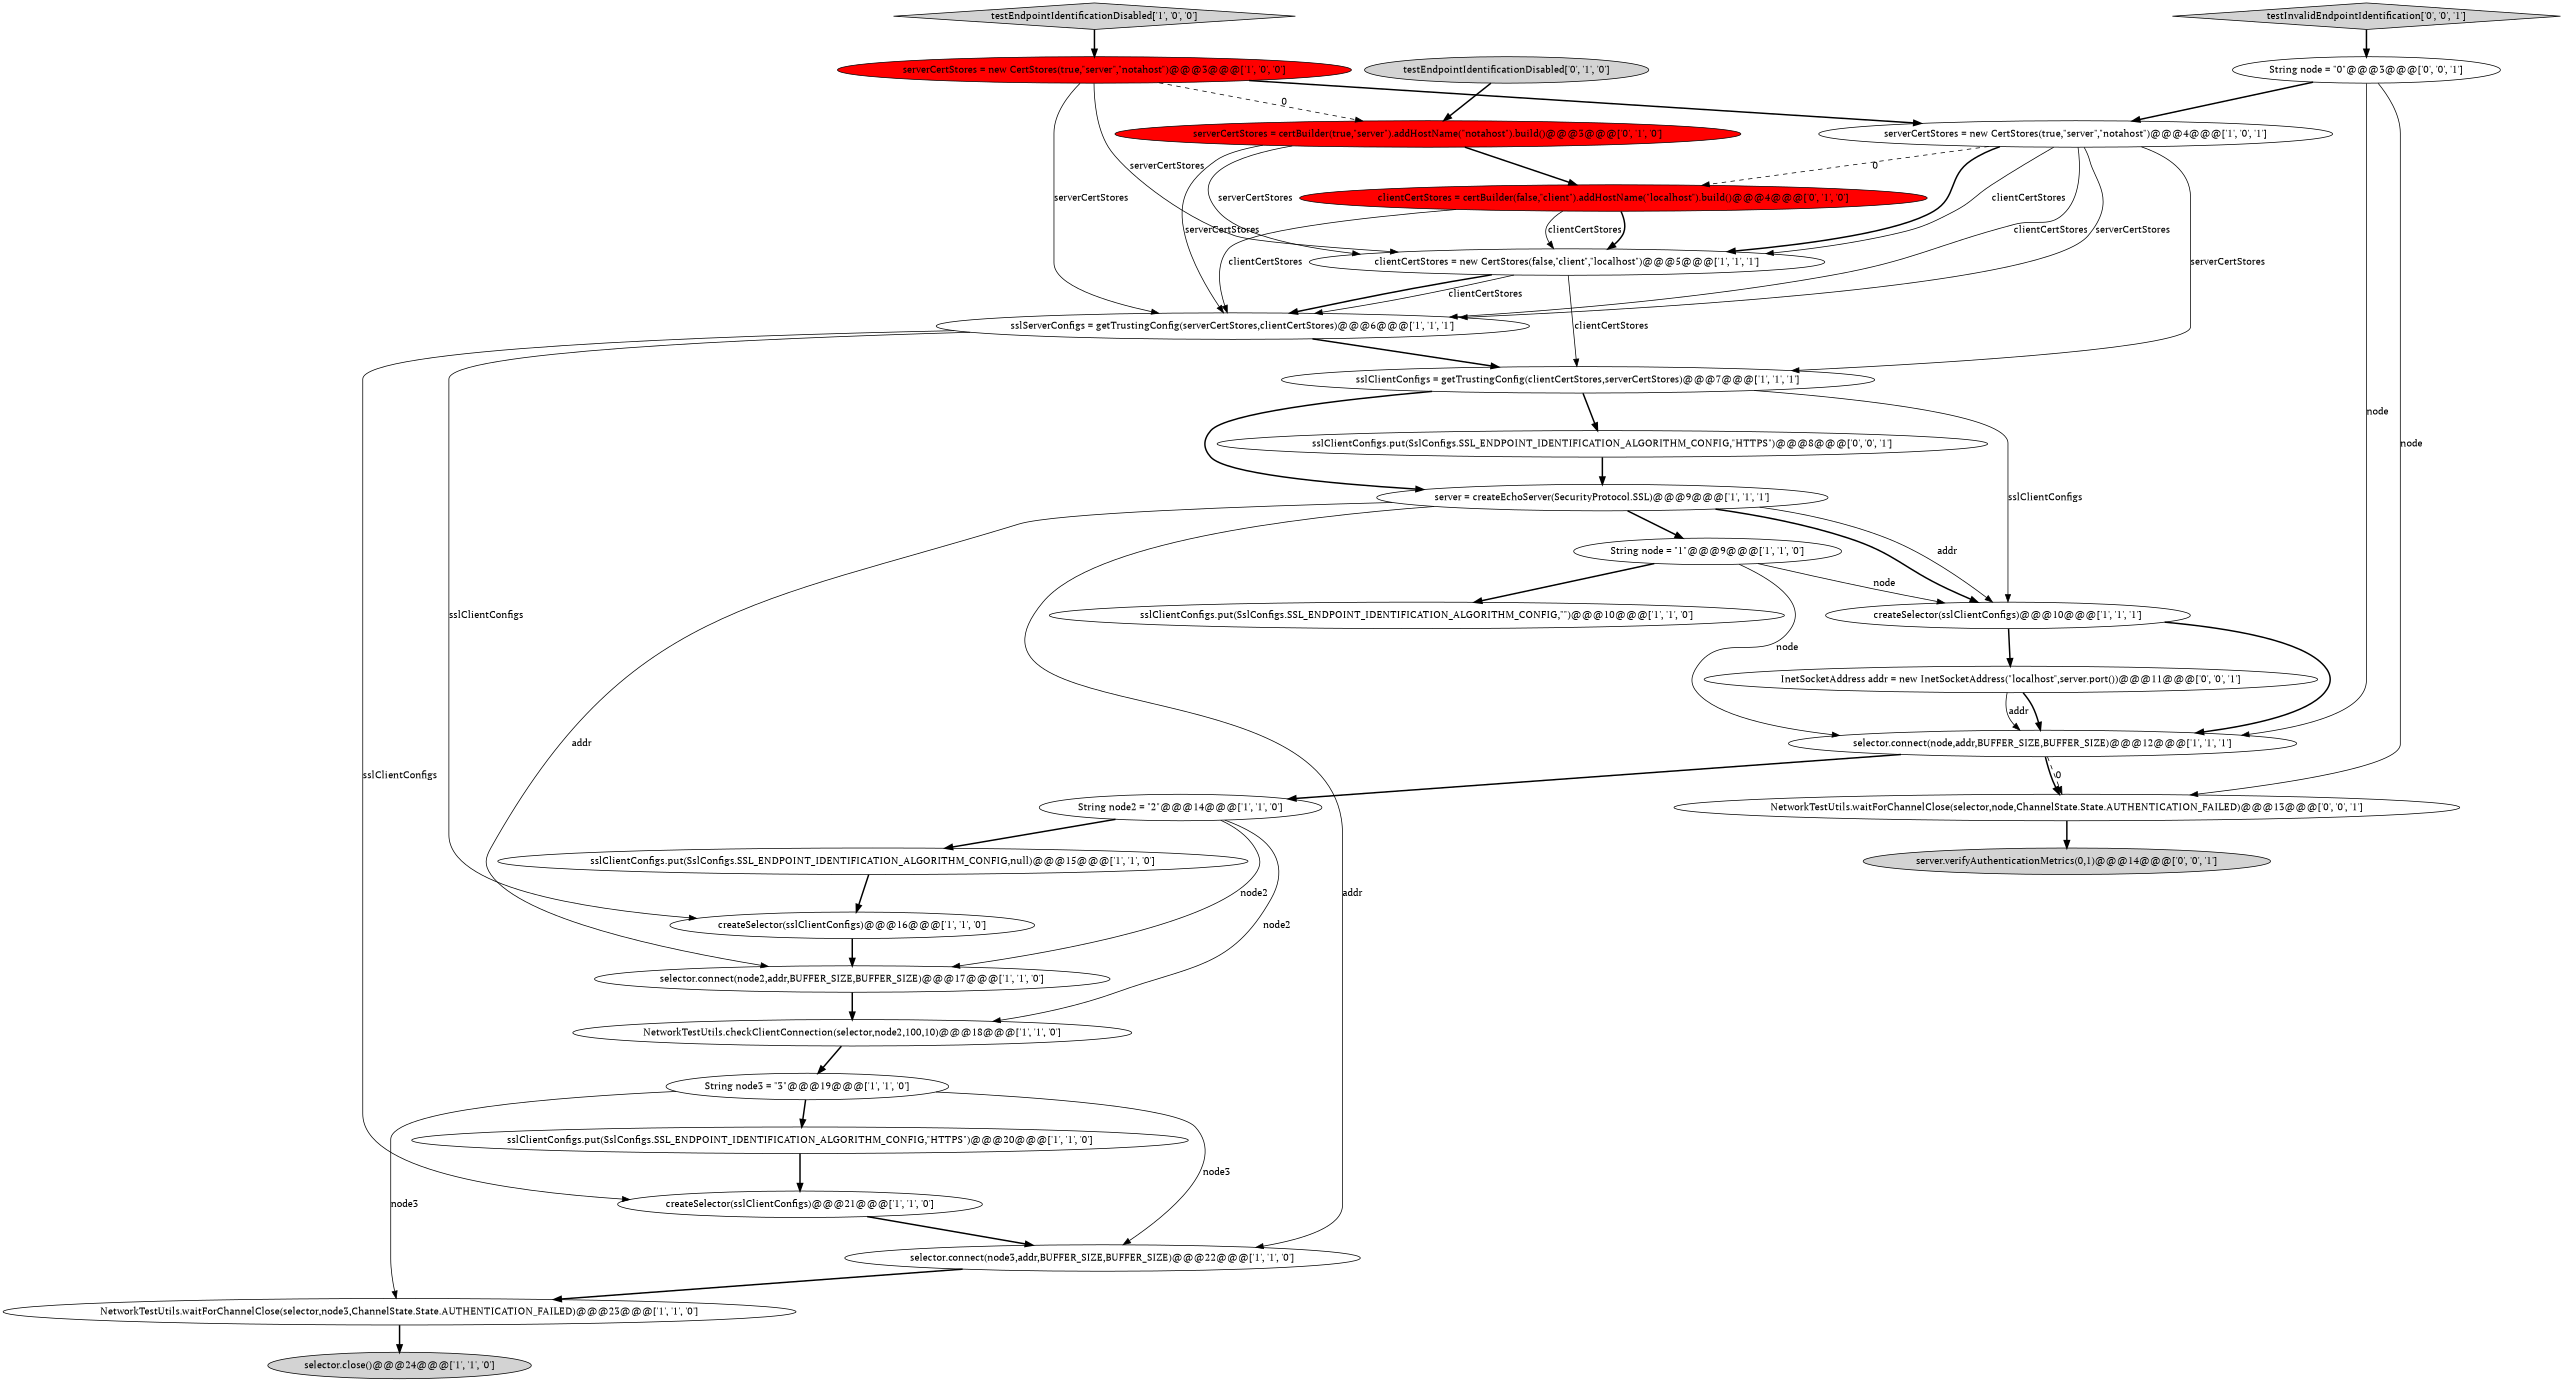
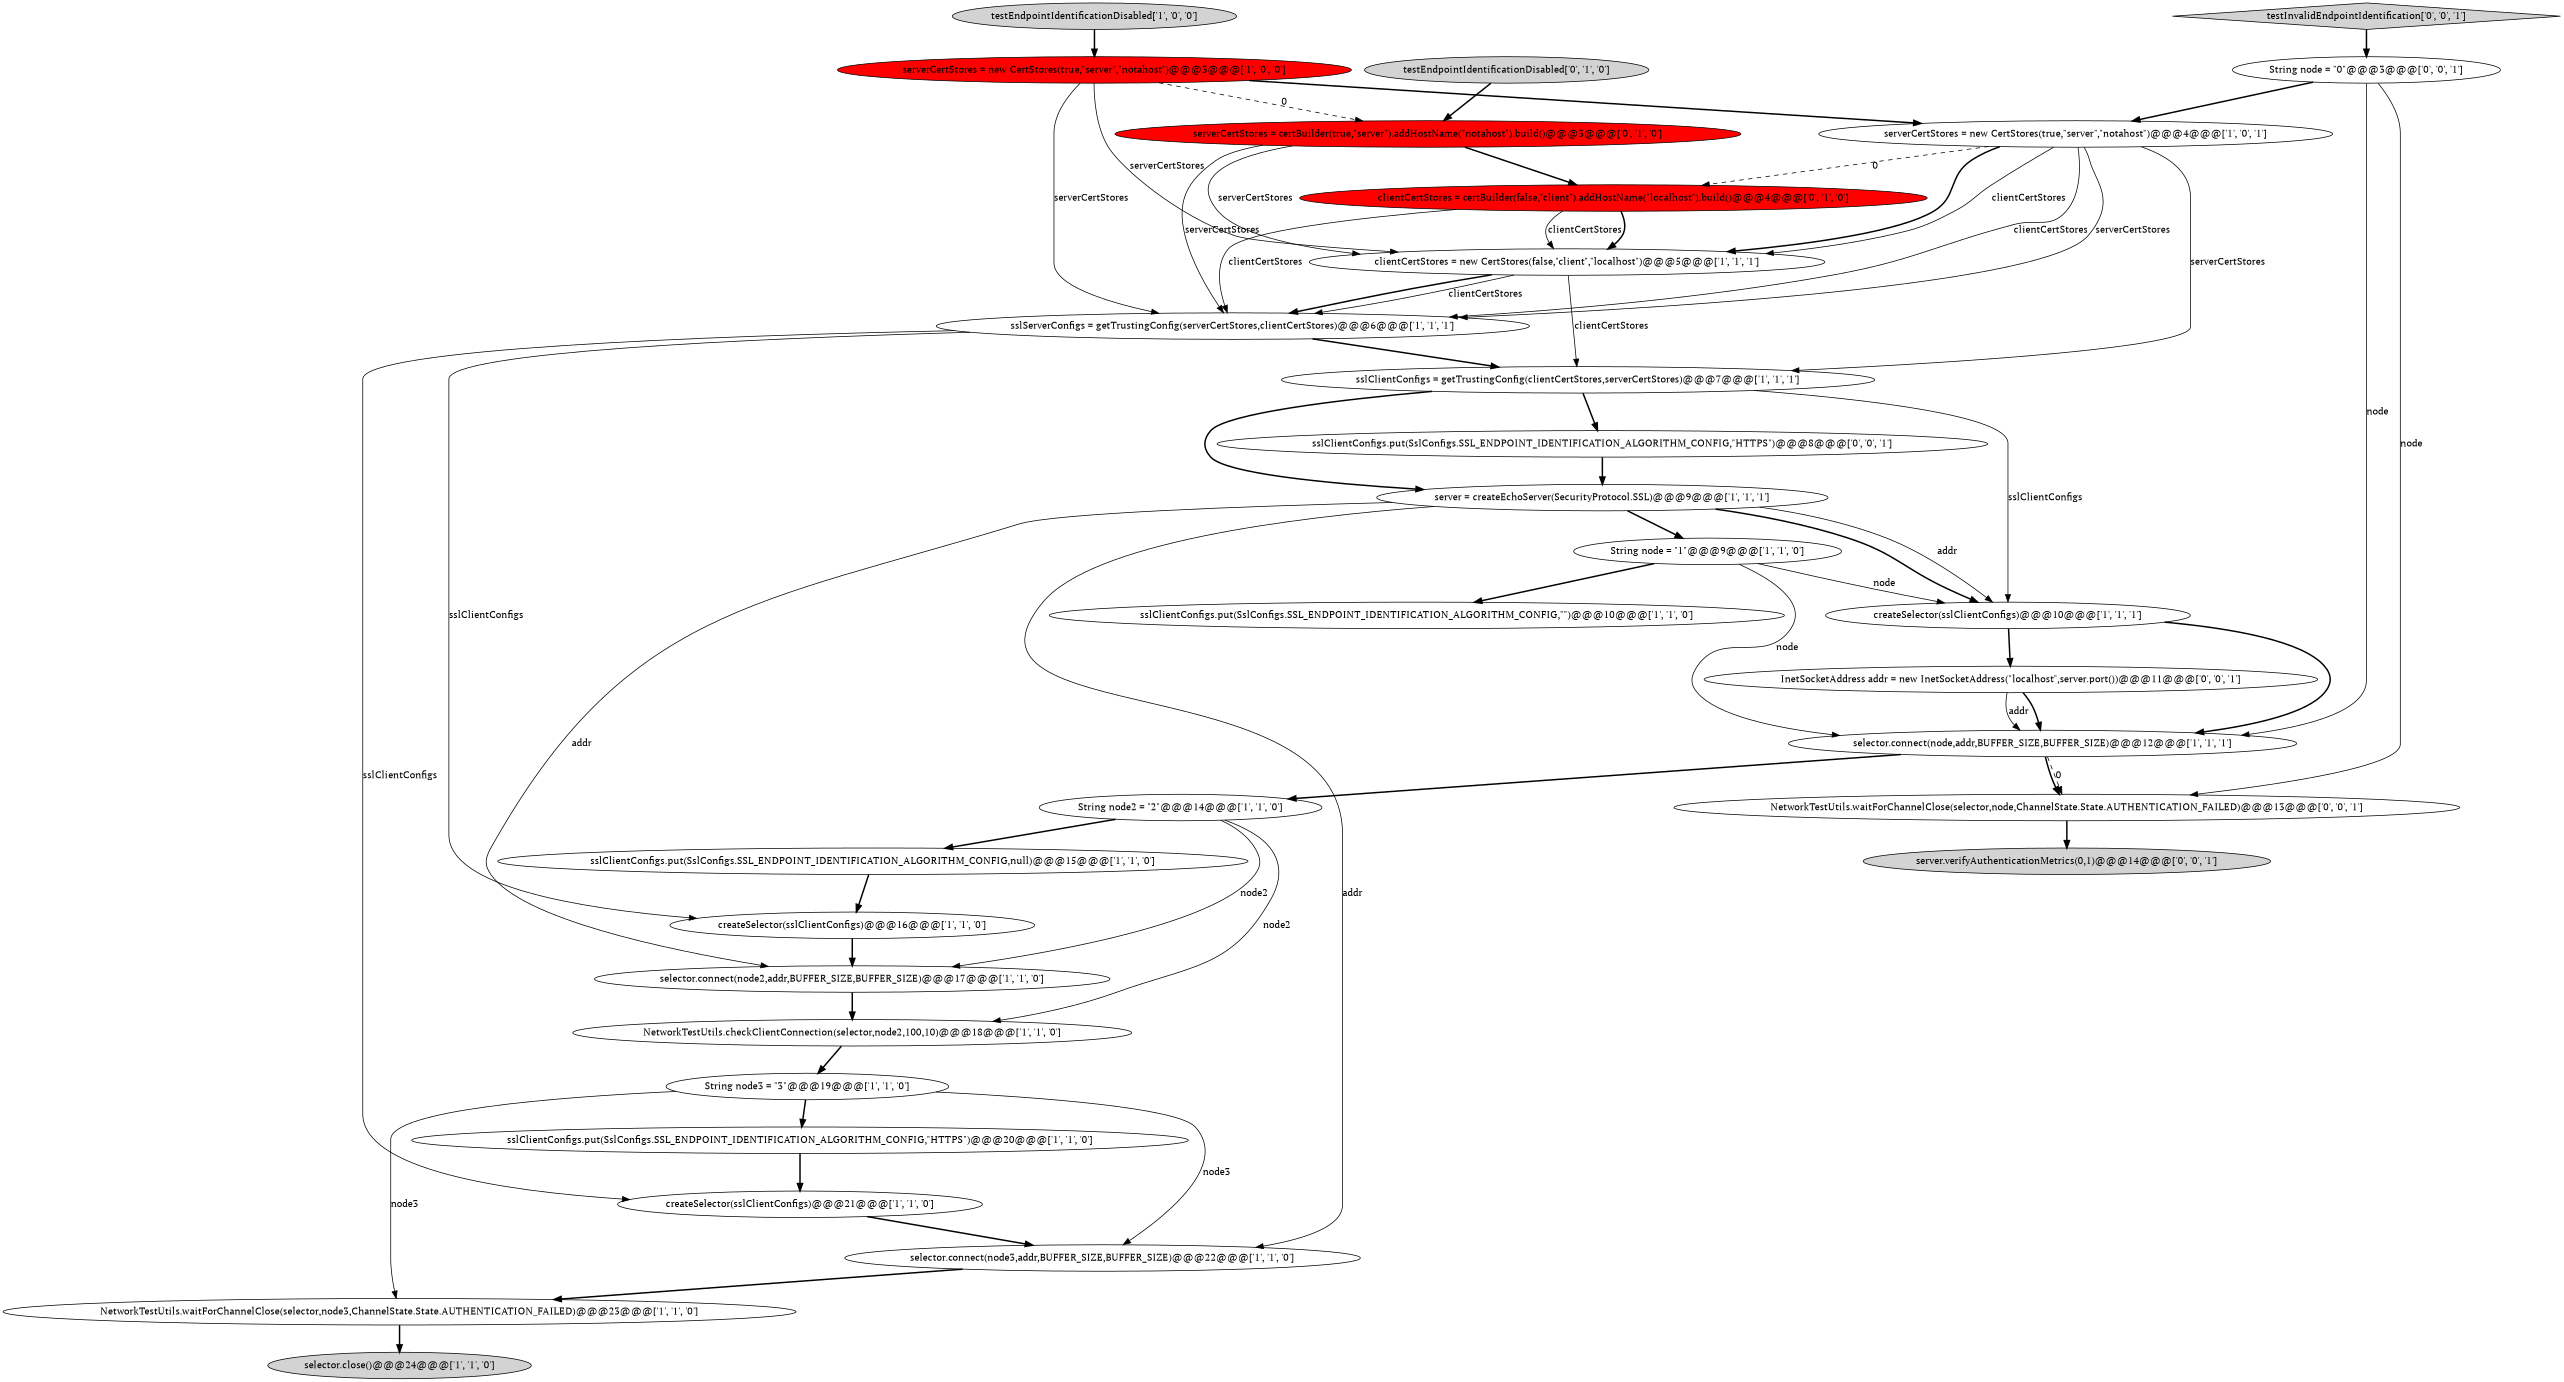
(1094, 16) -> (1094, 16)
